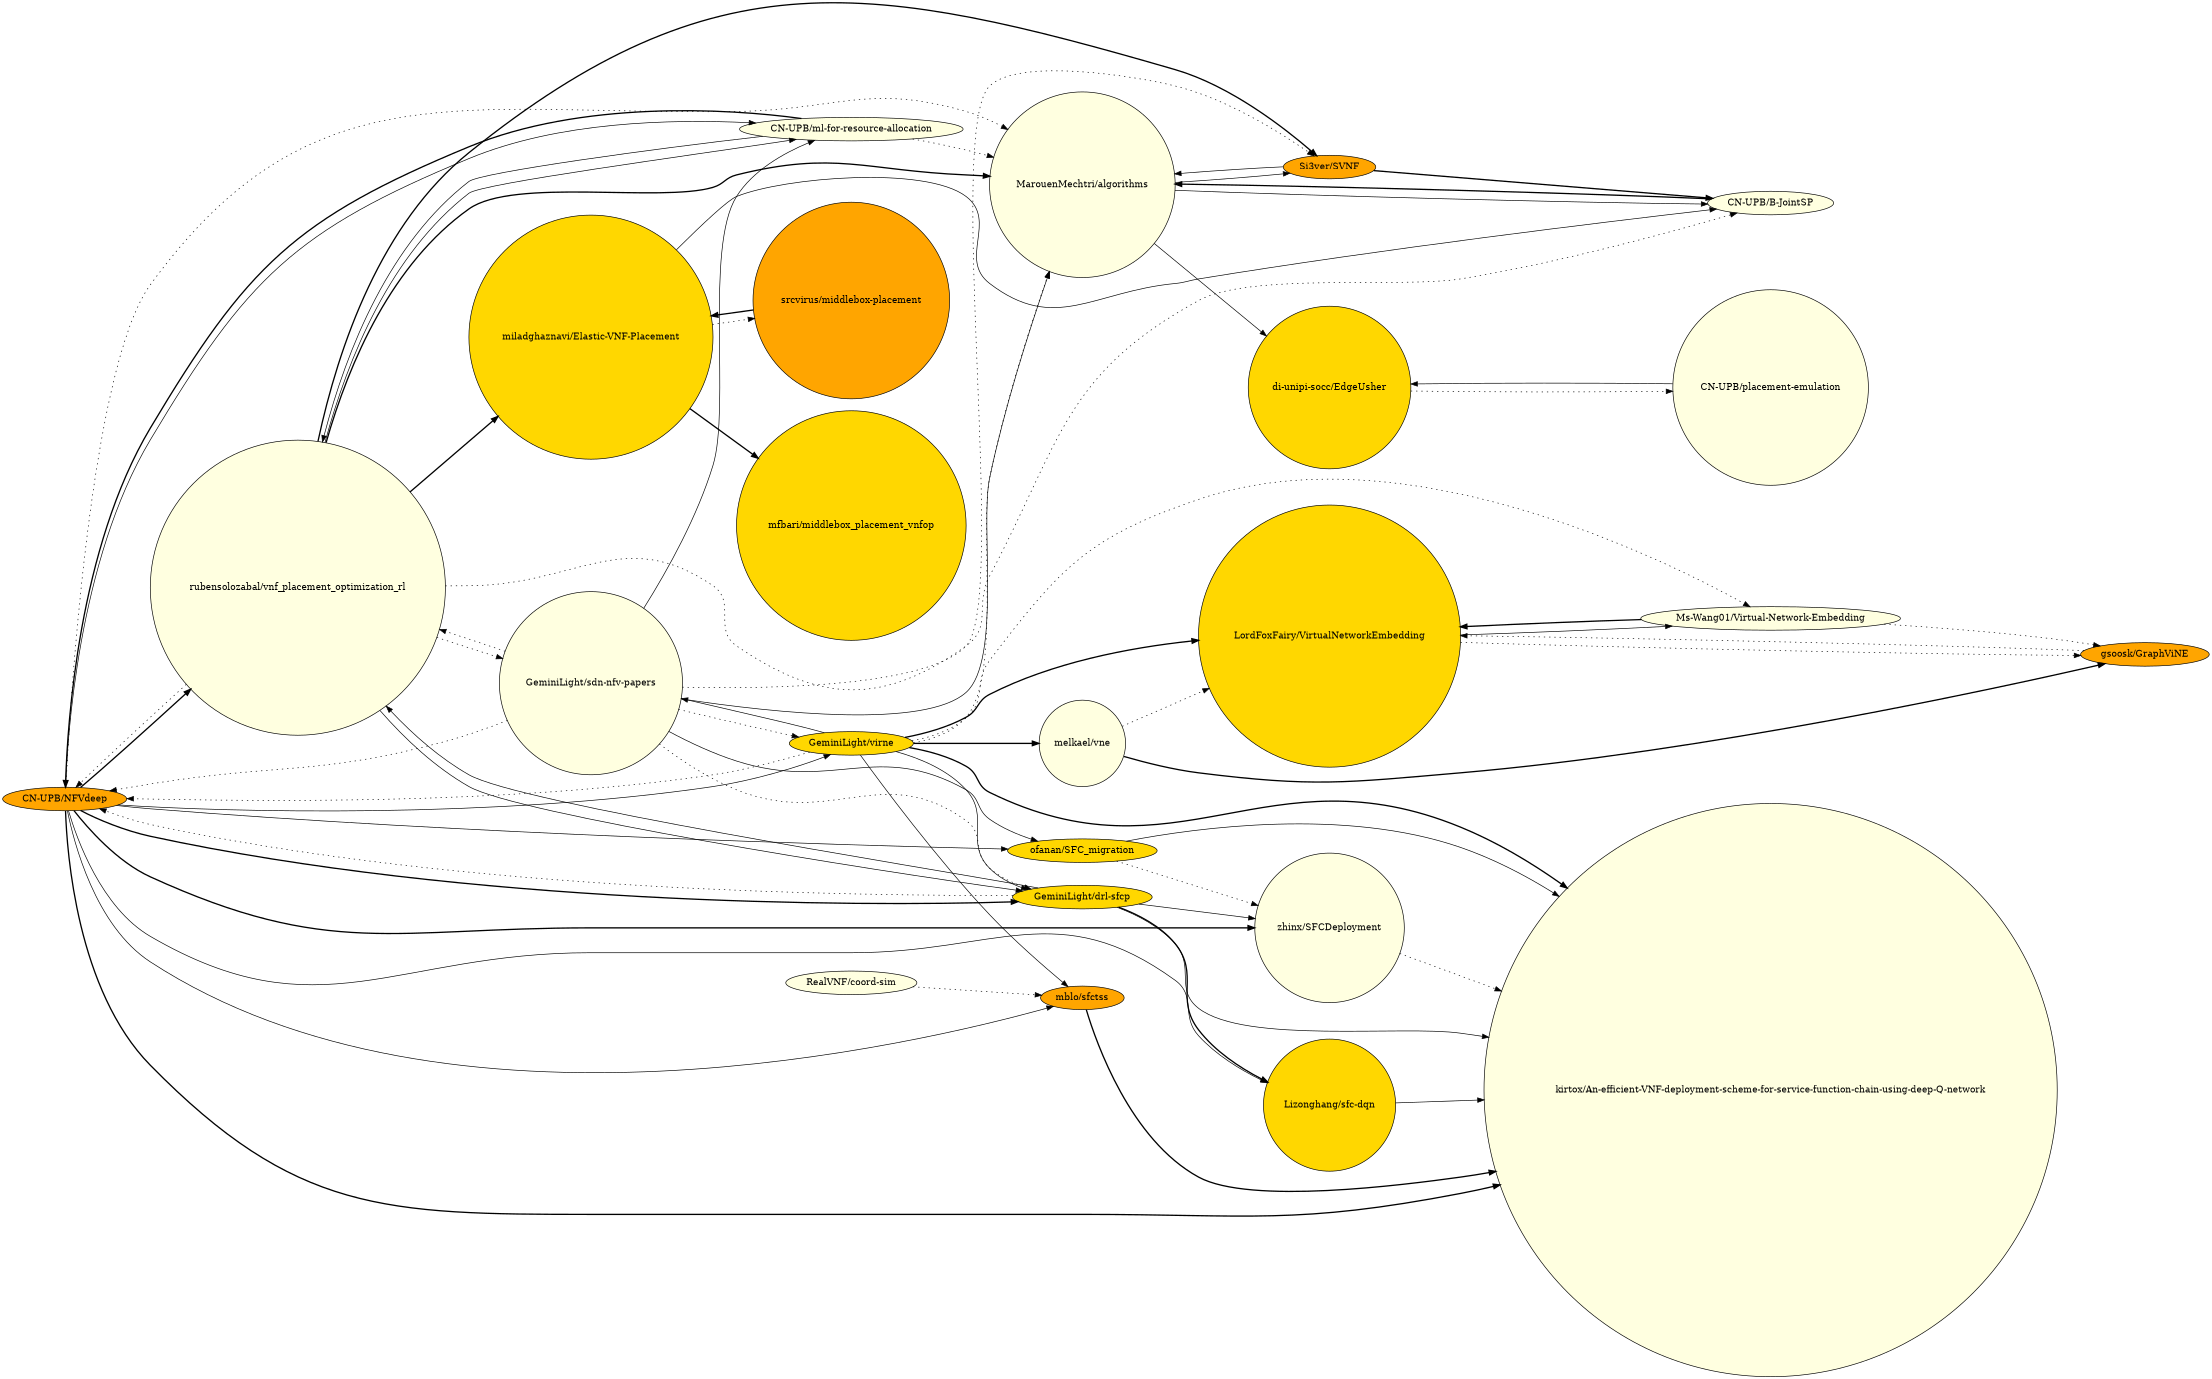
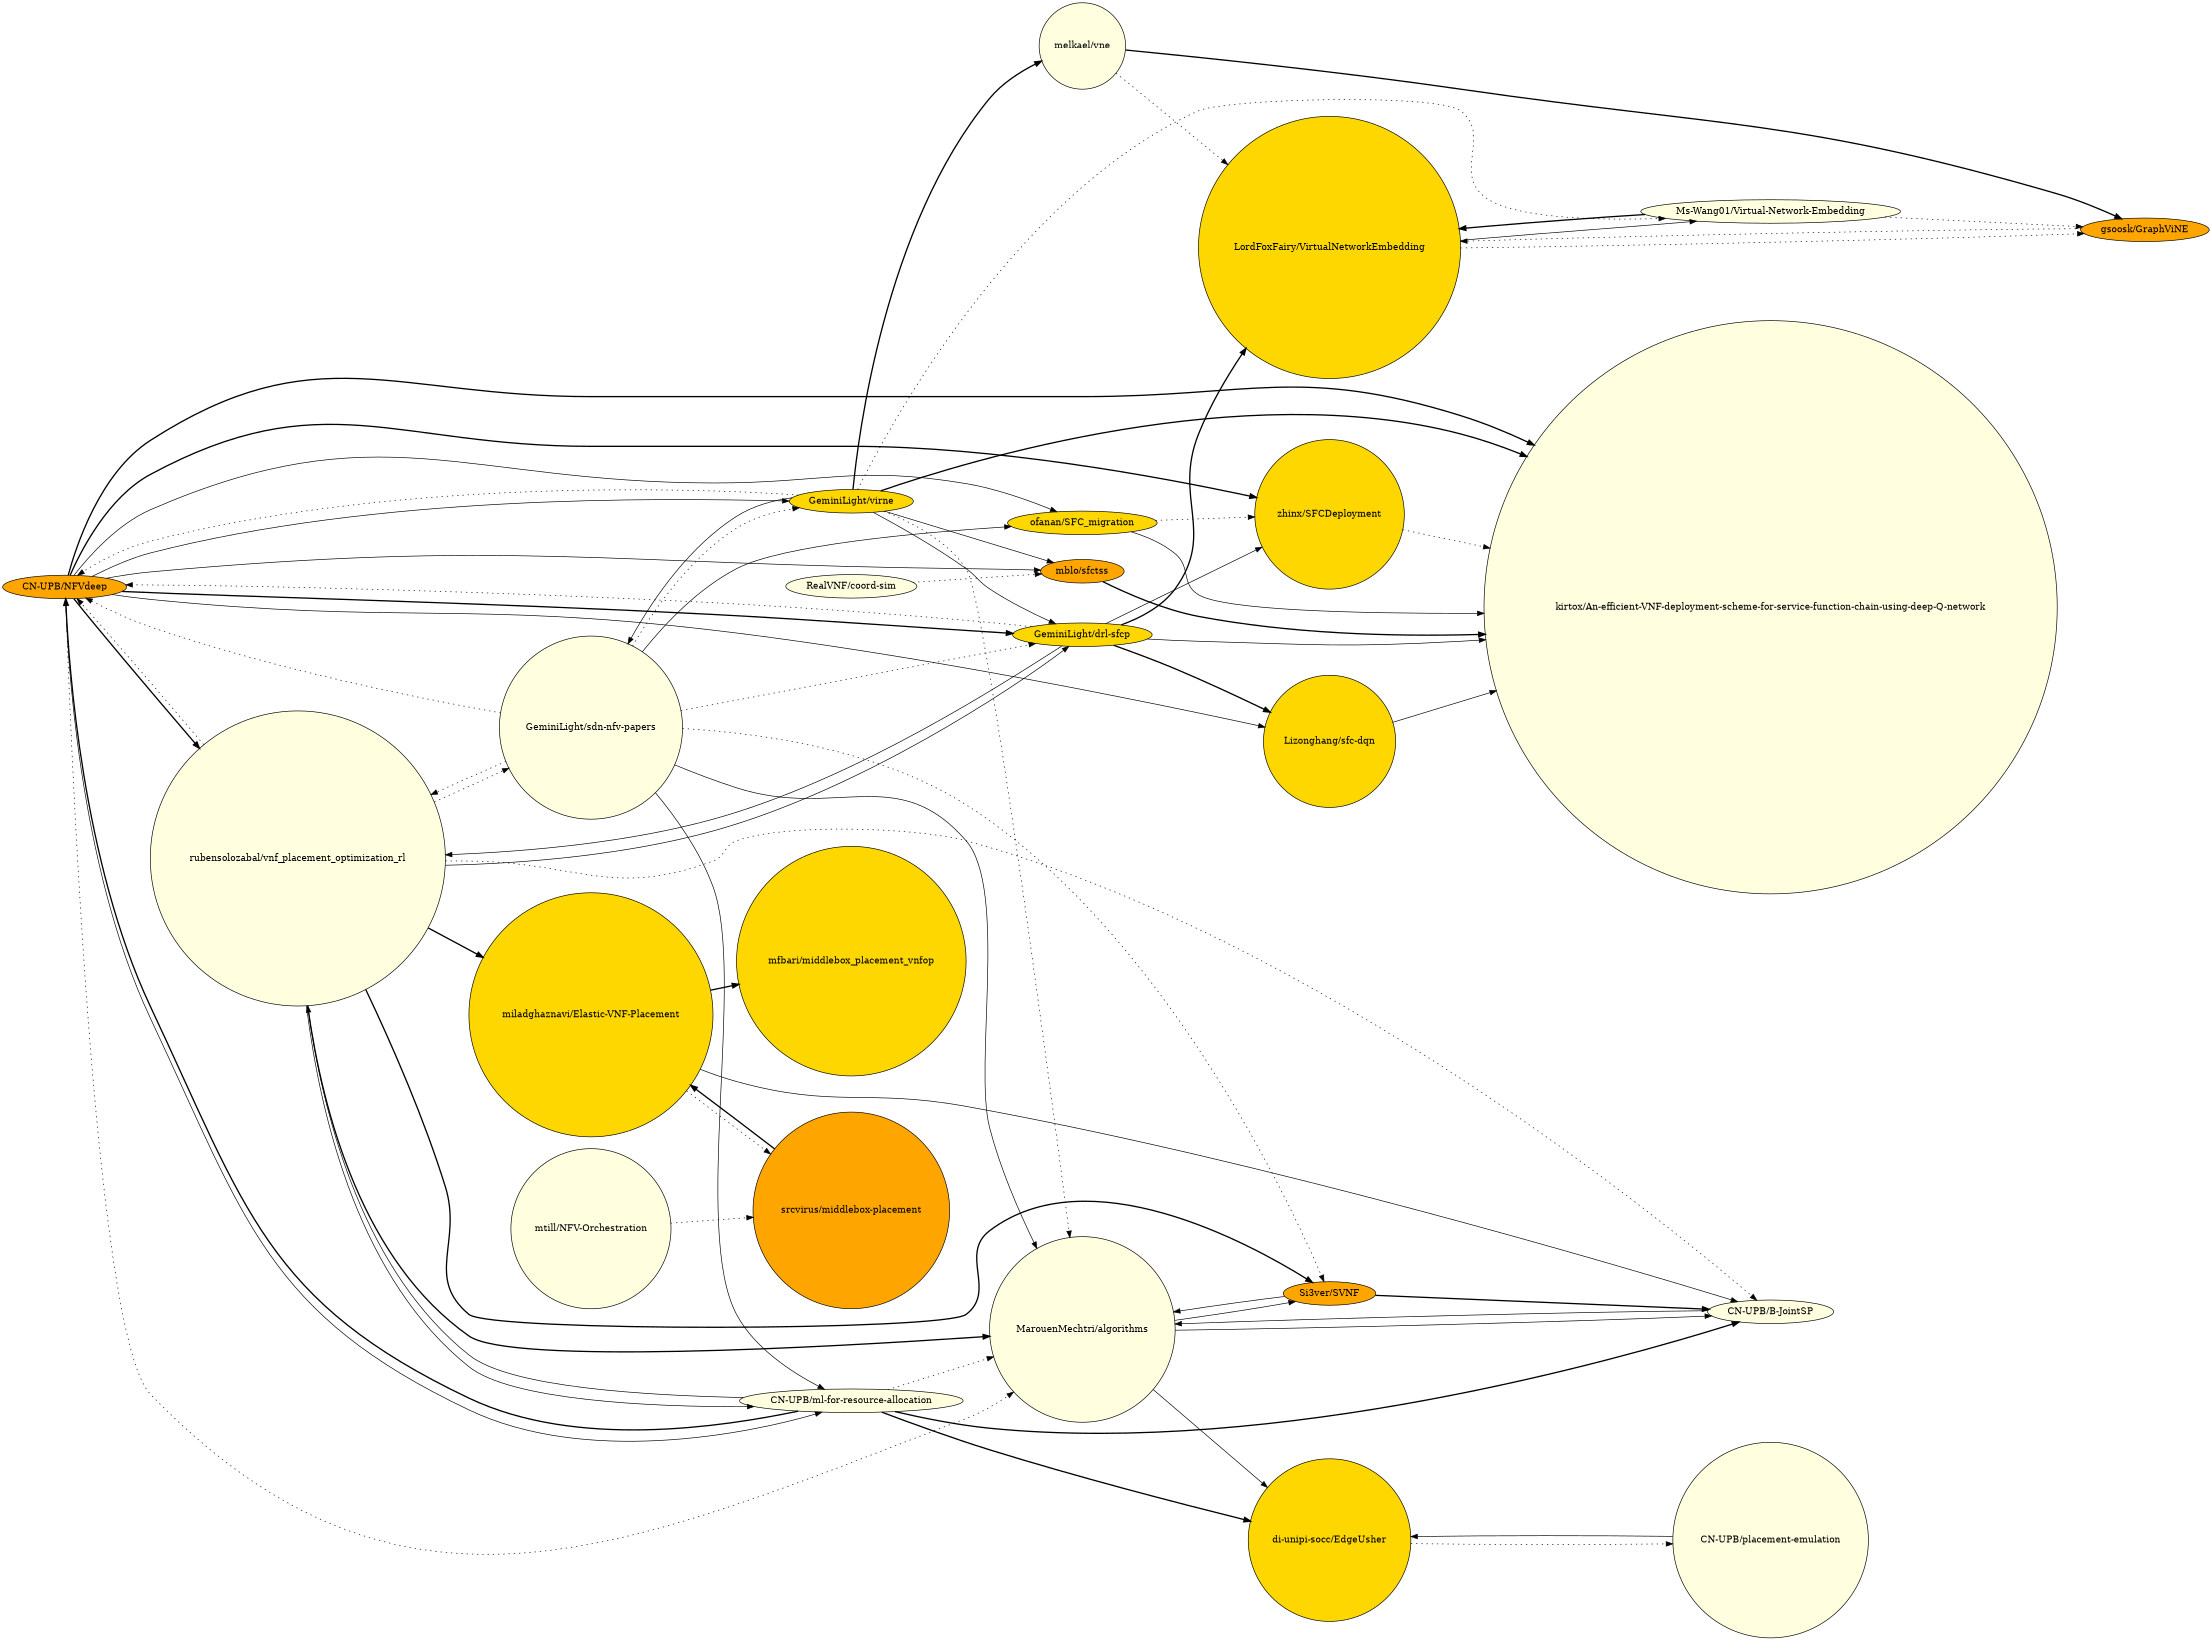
(1447, 190) -> (1445, 1316)
(1041, 673) -> (1191, 500)
(1330, 928) -> (1330, 514)
none -> (591, 1229)
none -> (1318, 1417)
none -> (1061, 1471)
